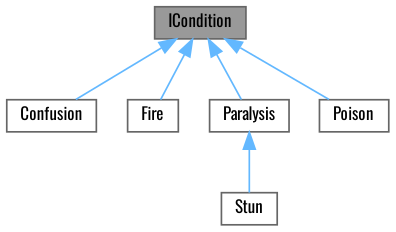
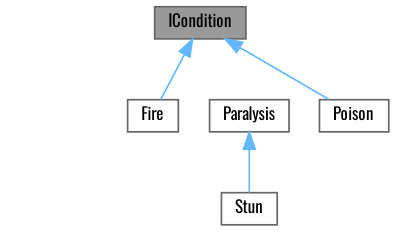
(229, 77) -> none
(52, 116) -> none
